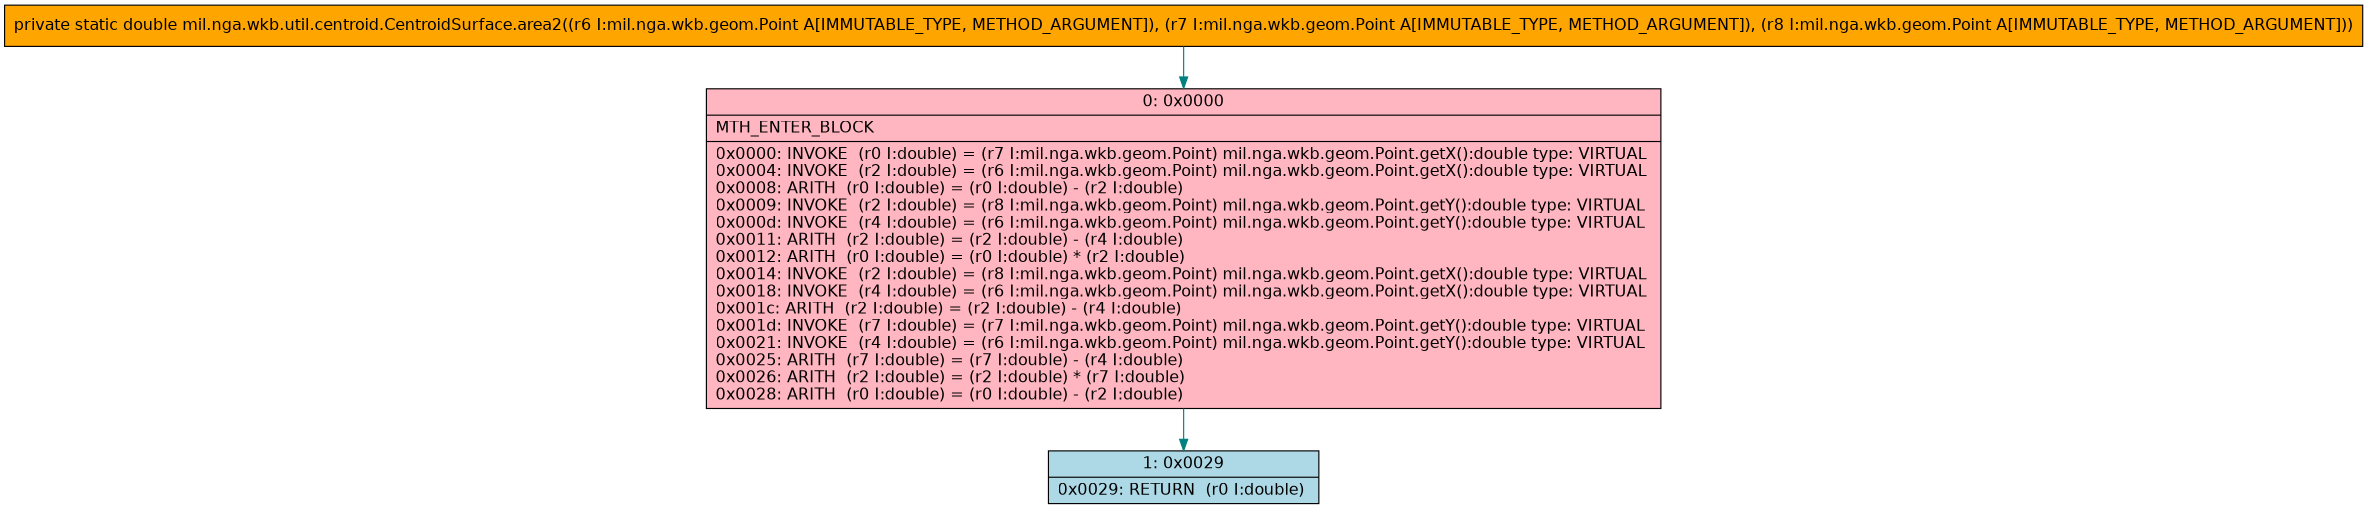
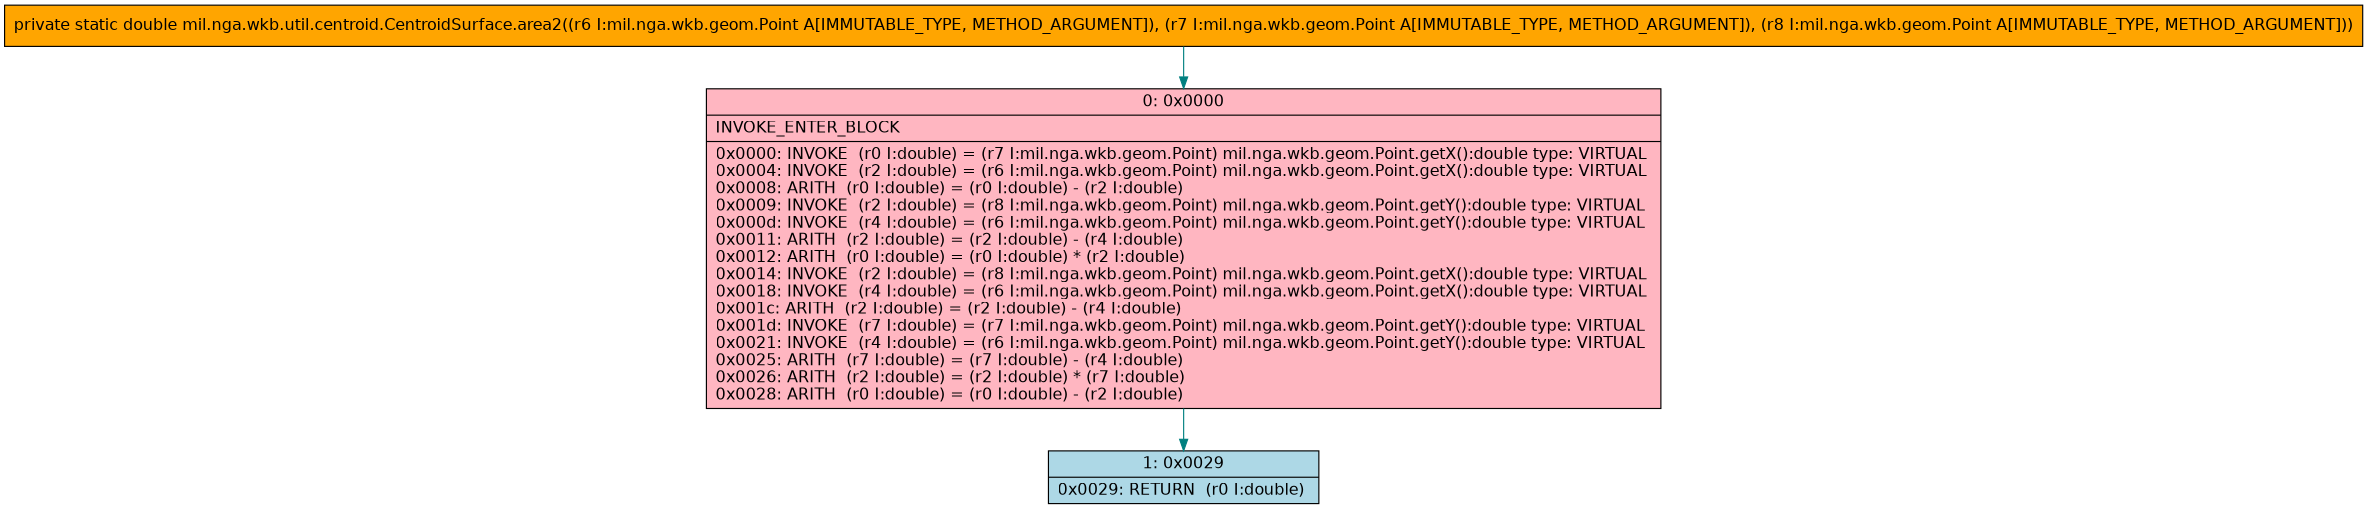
(795, 128) -> (808, 128)
